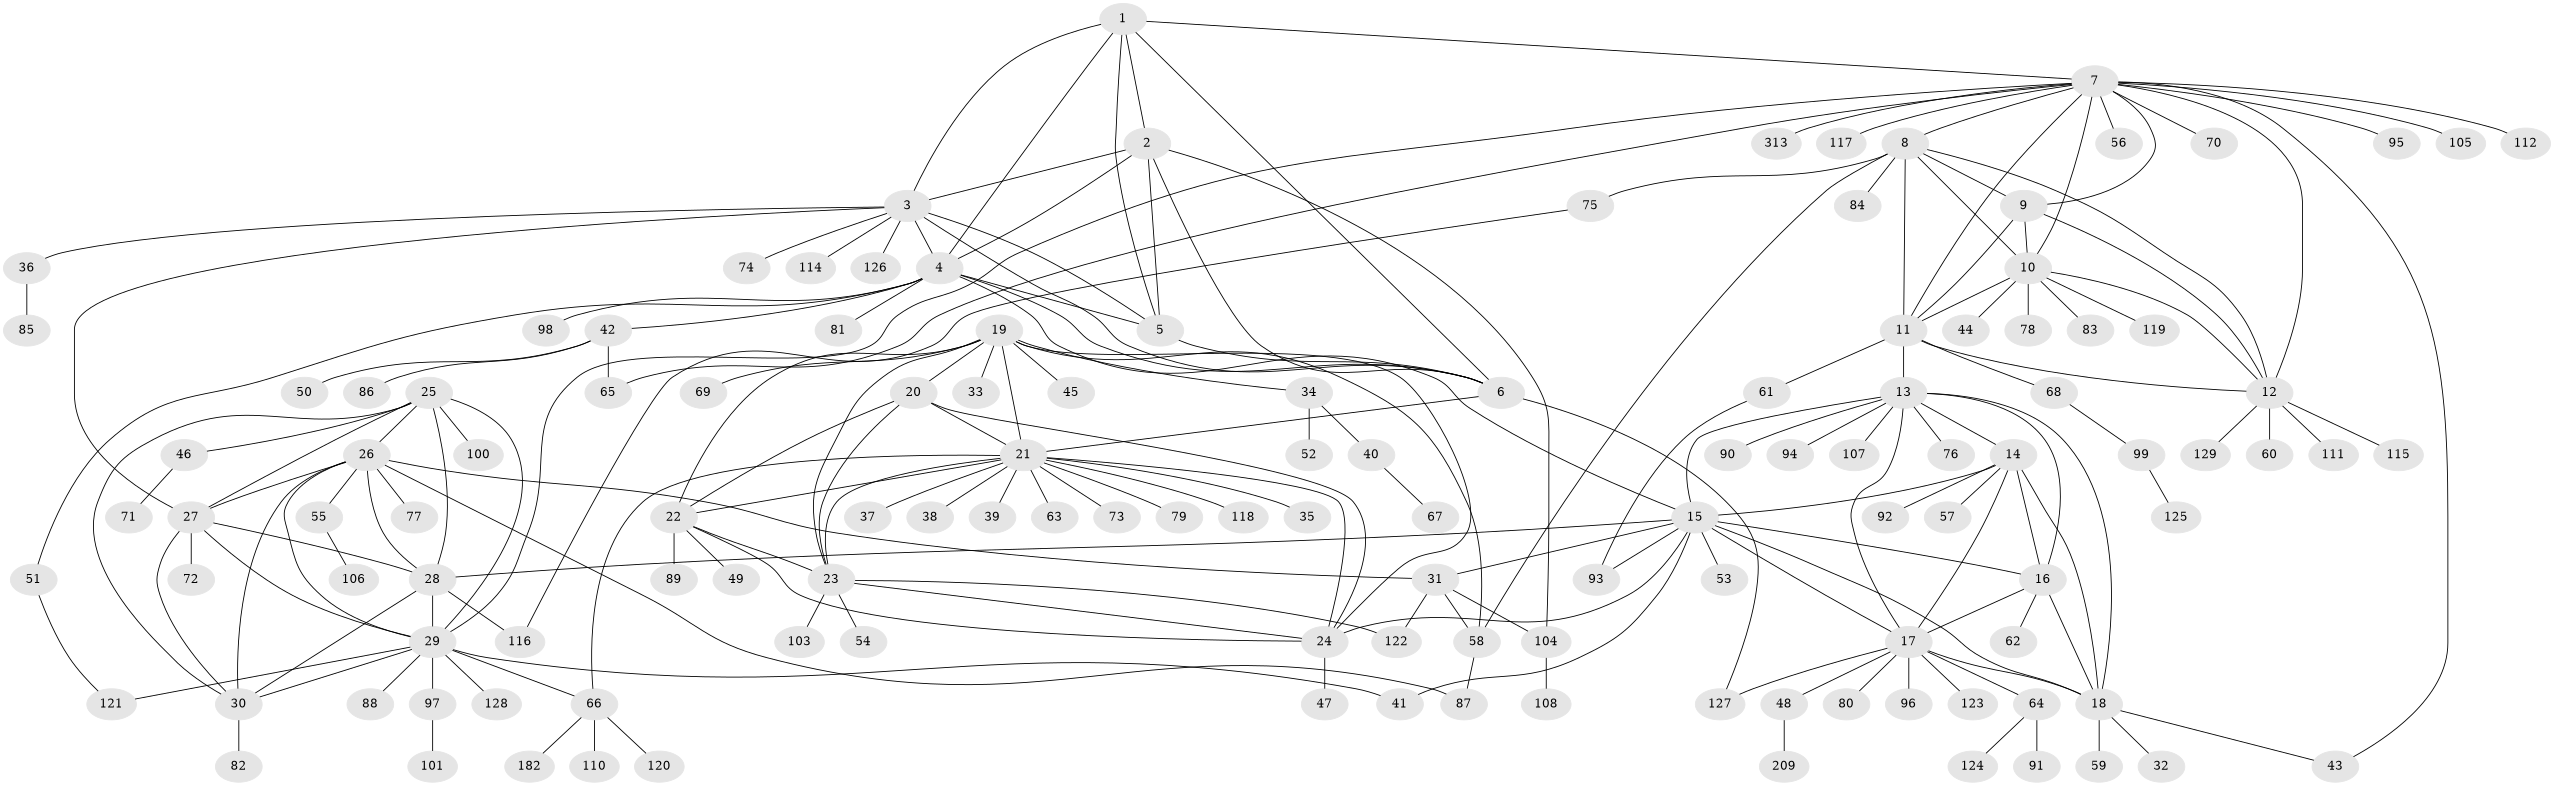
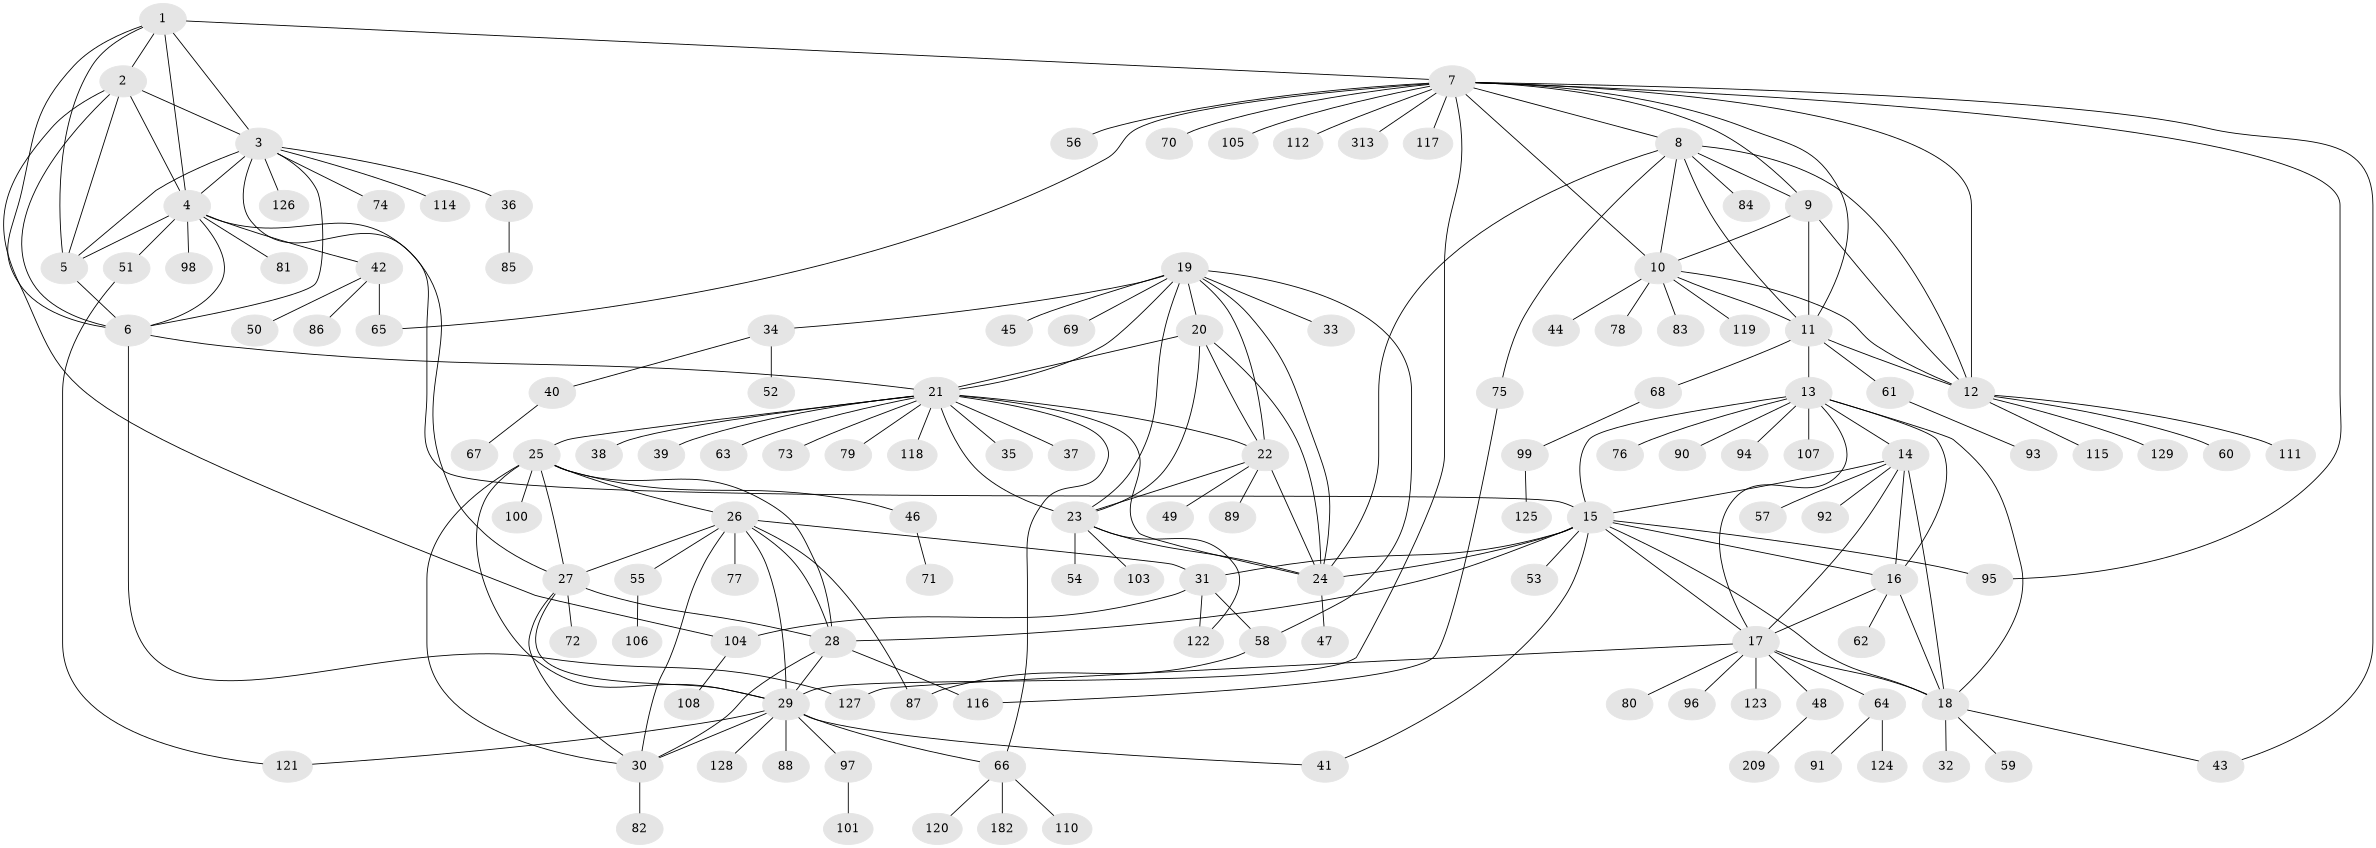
(1662, 368) -> (1413, 296)
none -> (661, 426)
(1646, 549) -> (1791, 543)
